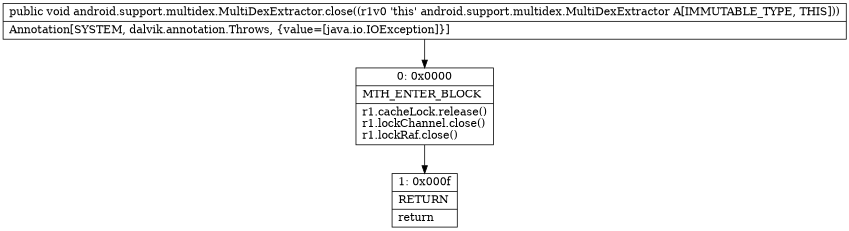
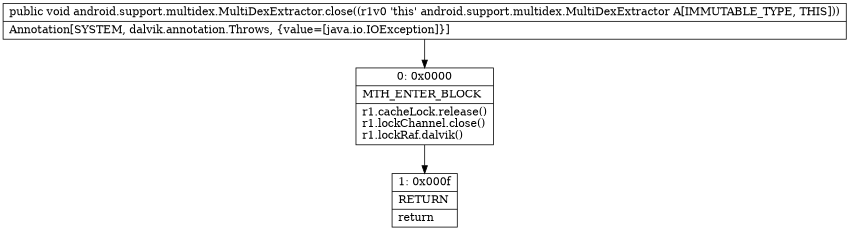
(410, 135) -> (413, 135)
